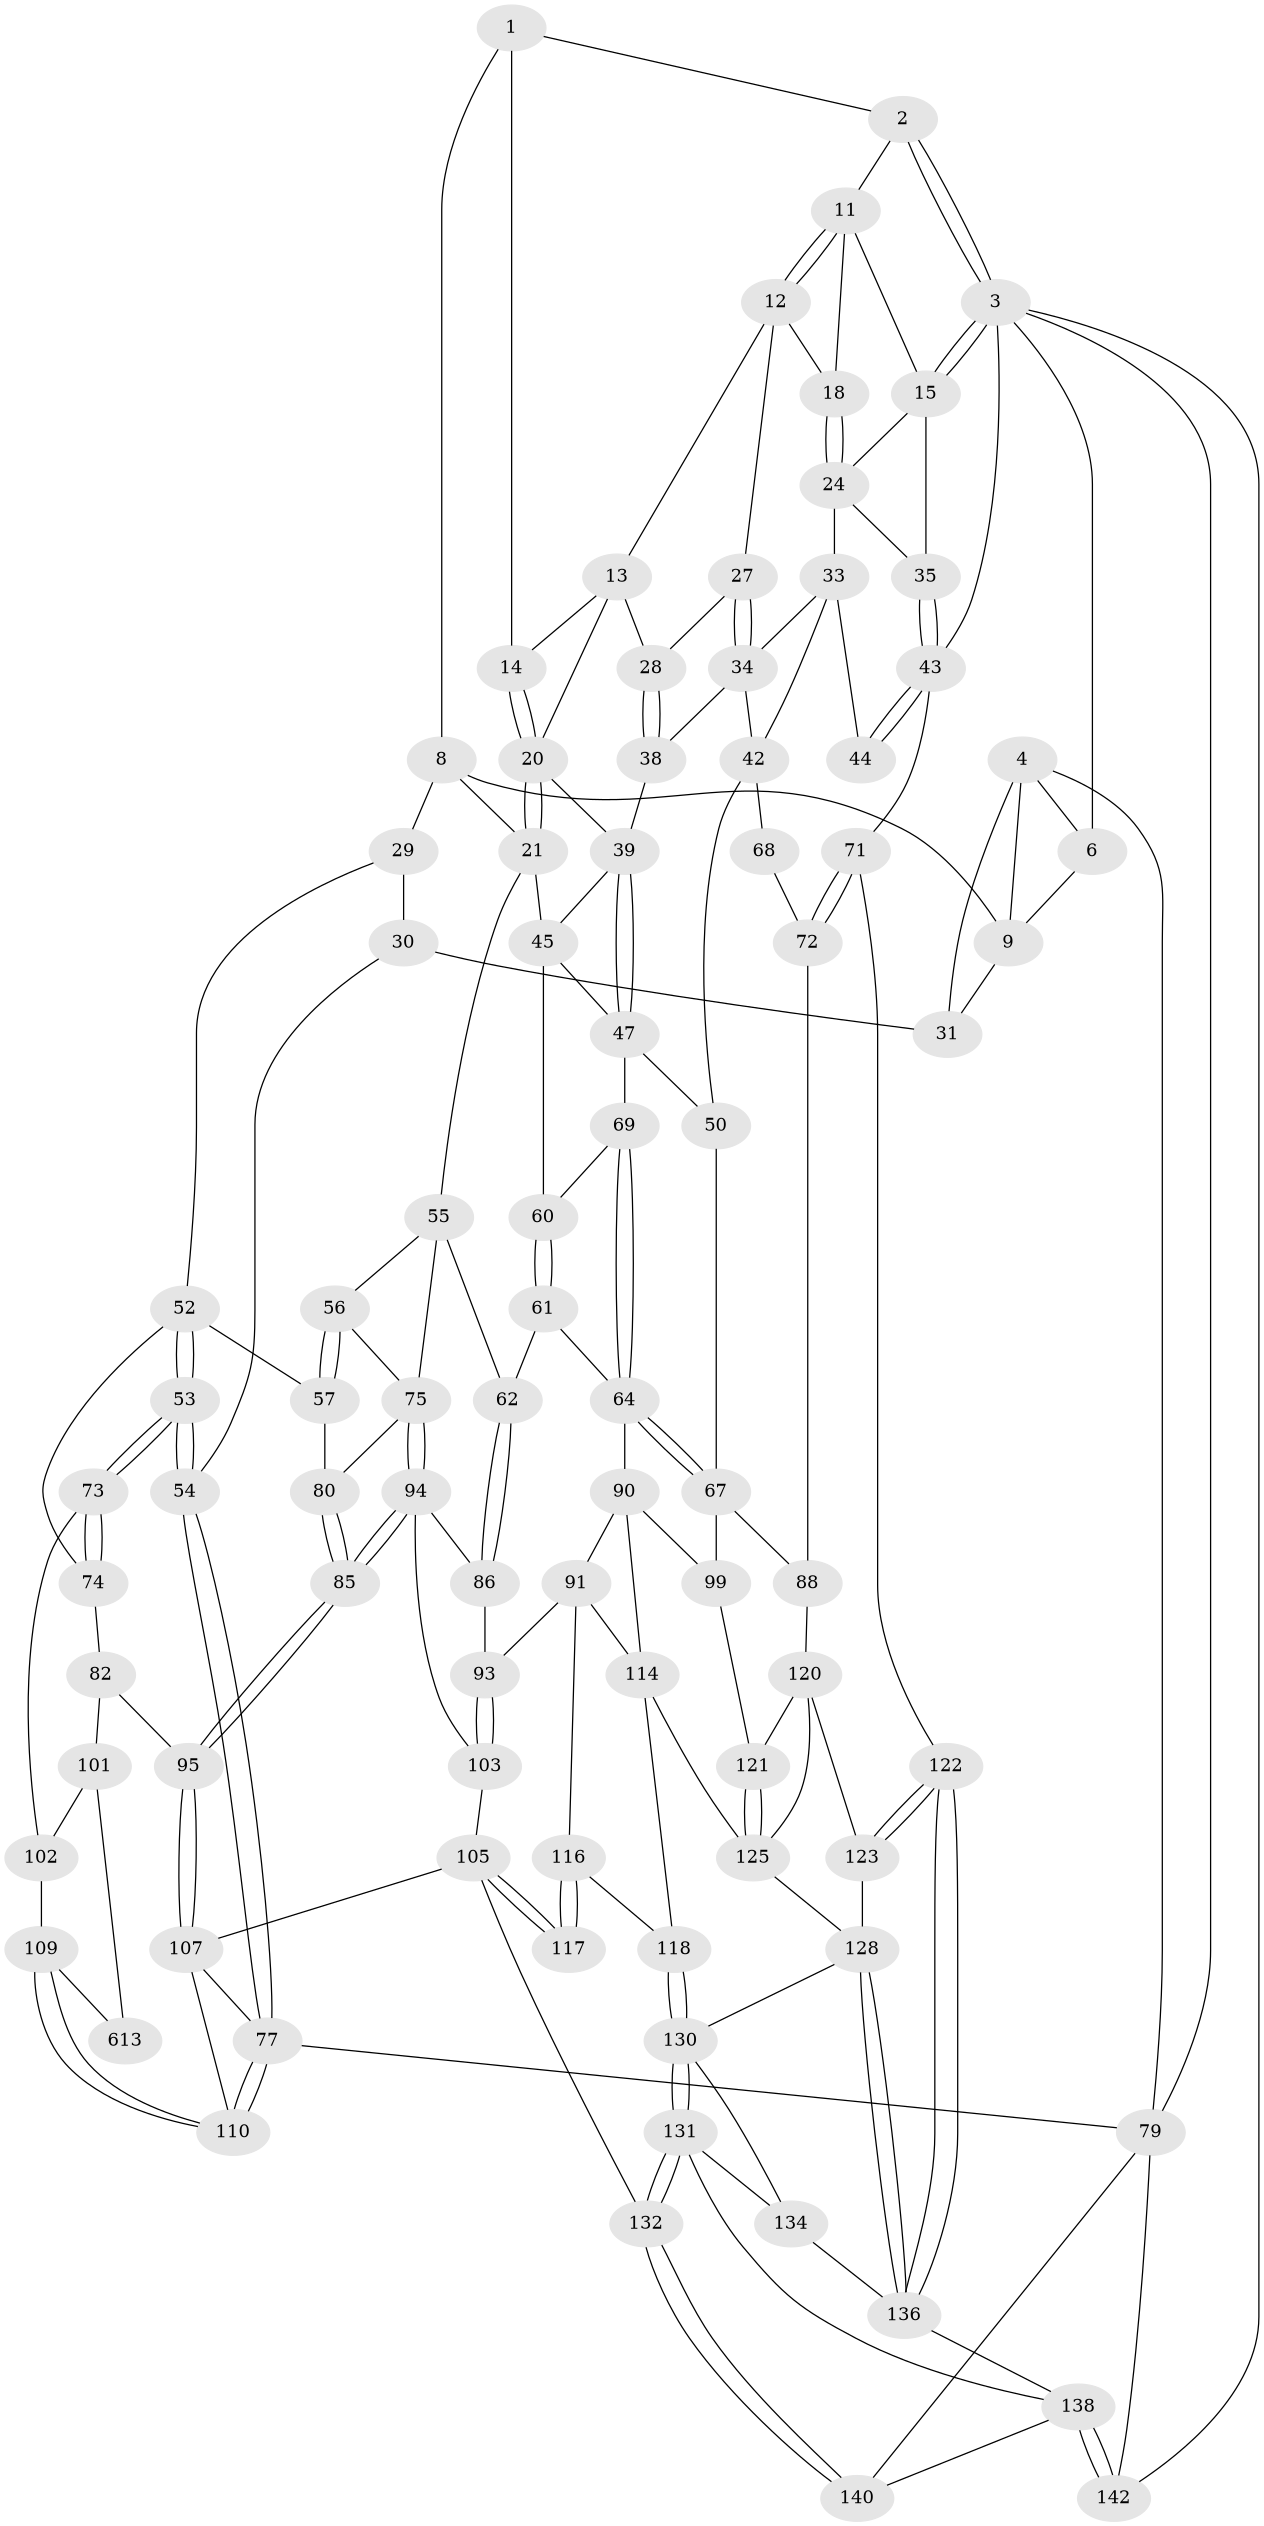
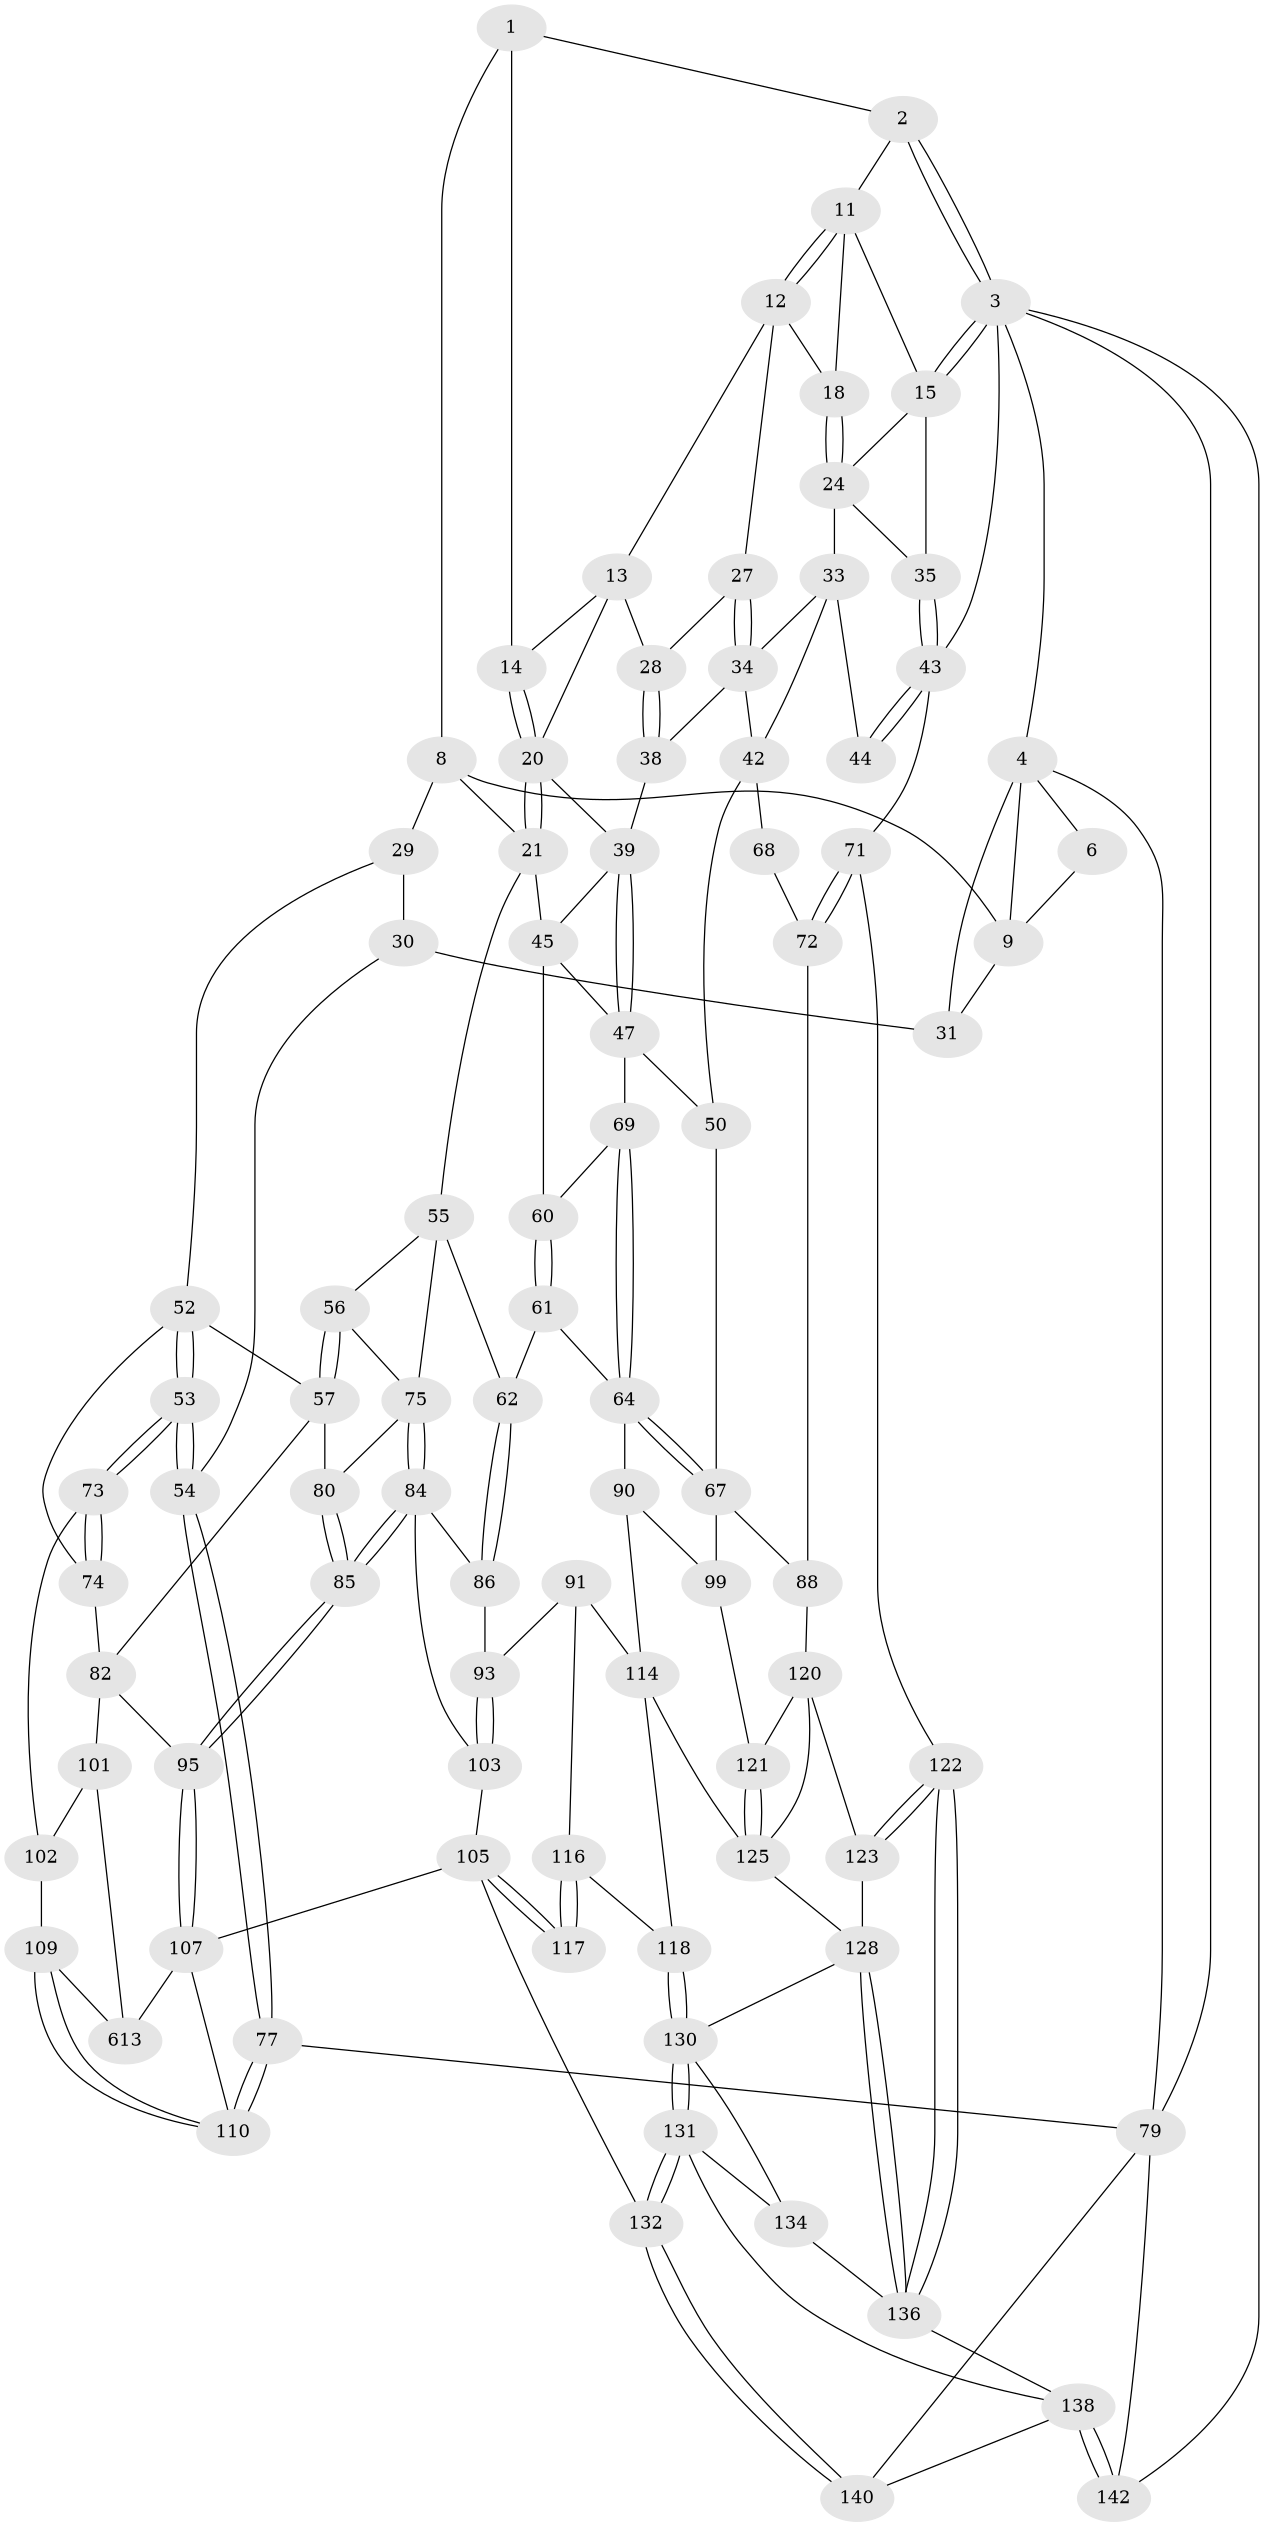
(1092, 565) -> (1044, 529)
(416, 1492) -> (416, 1492)
none -> (213, 1538)
(601, 1538) -> none
(227, 1995) -> (156, 1995)
